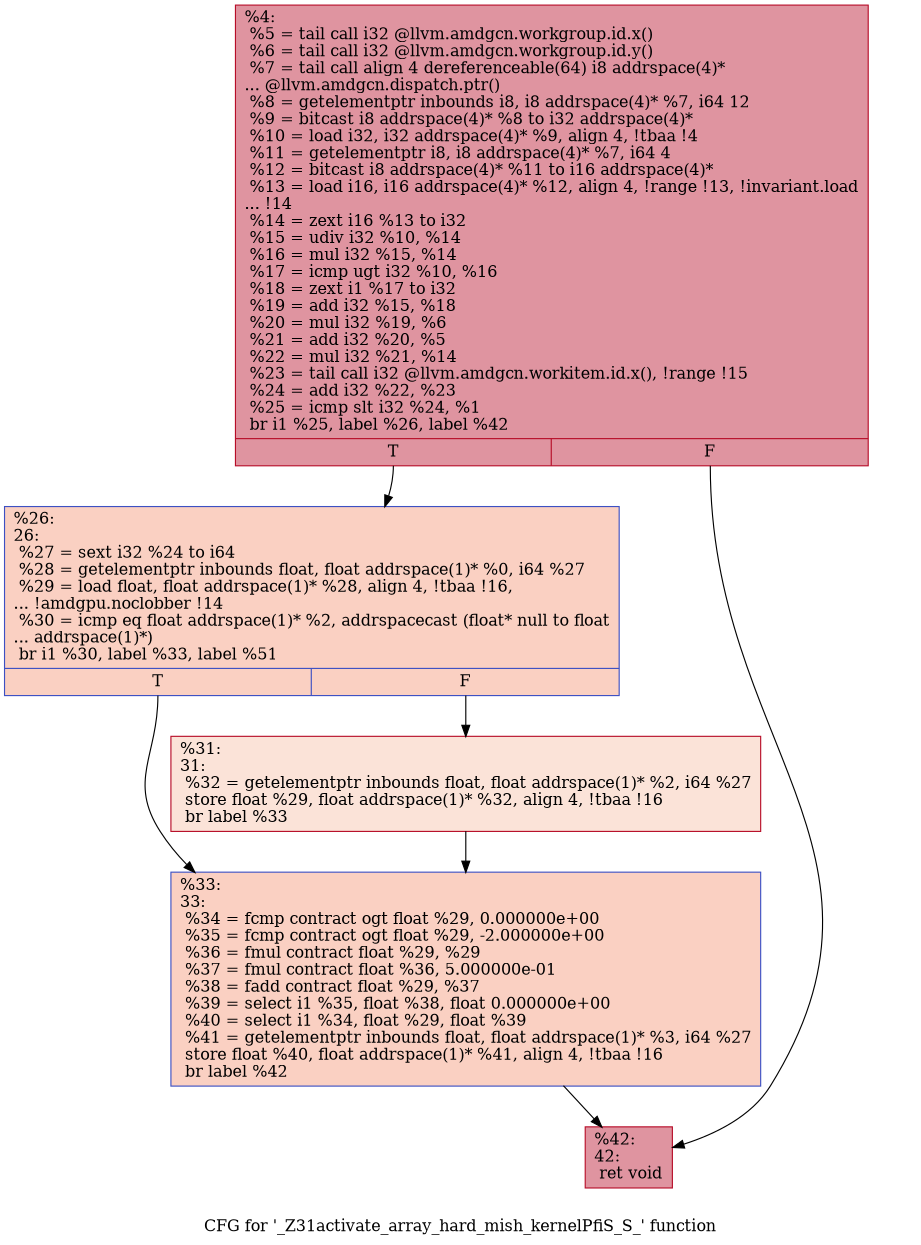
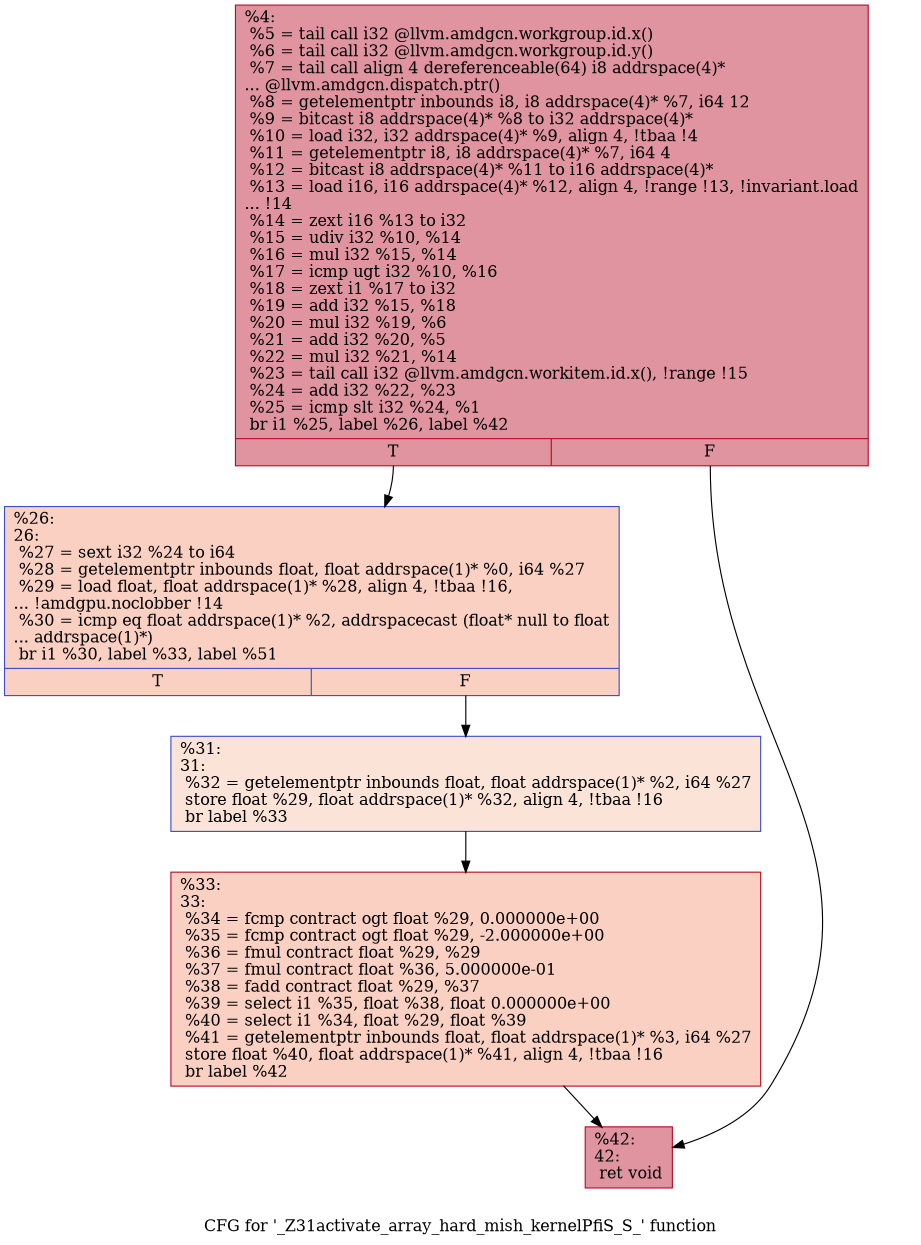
(466, 784) -> (466, 784)
(145, 786) -> none
(466, 979) -> (466, 979)
